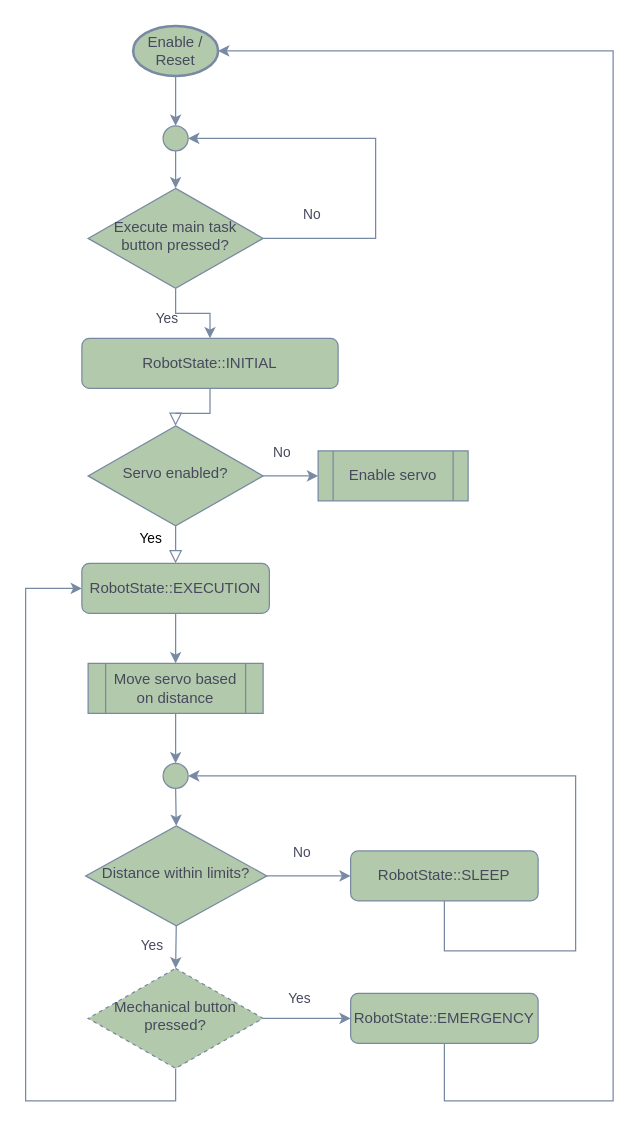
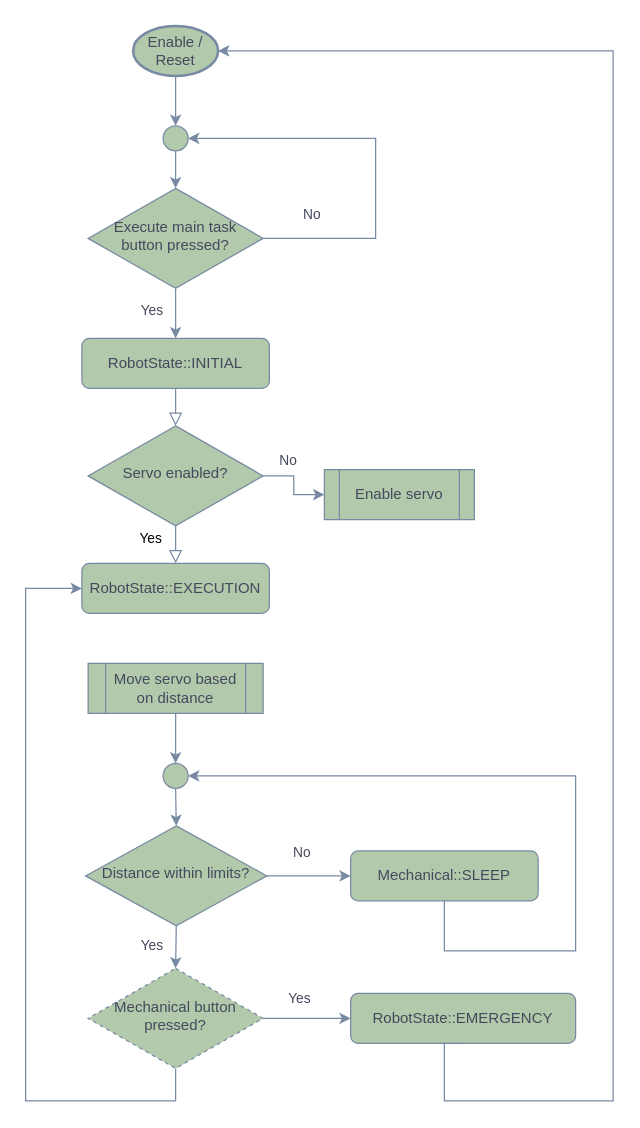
(210, 363) -> (176, 363)
(393, 476) -> (399, 494)
(176, 634) -> none
(444, 876) -> (444, 876)
(444, 1018) -> (463, 1018)
